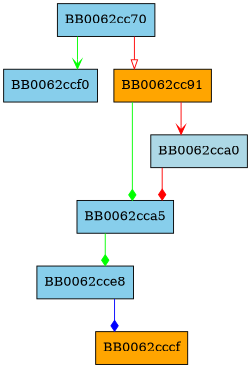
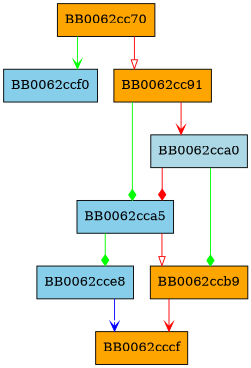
(106, 20) -> (106, 20)
none -> (199, 282)
(115, 310) -> (115, 310)
